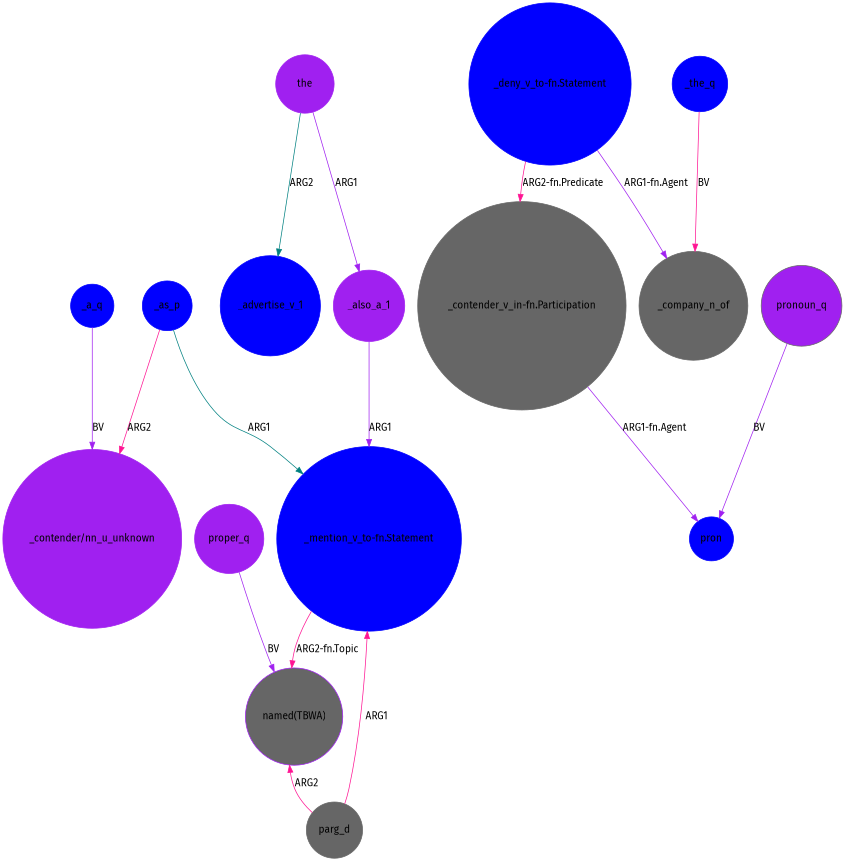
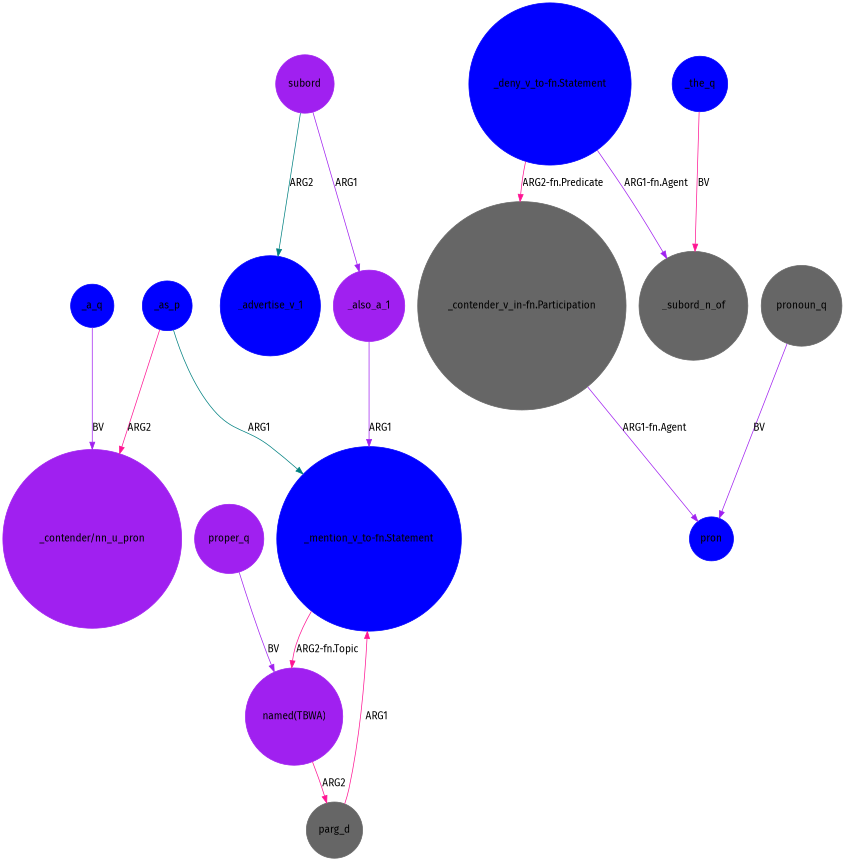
(305, 84) -> (305, 84)
(693, 306) -> (693, 306)
(802, 306) -> (802, 306)
(92, 539) -> (92, 539)
(294, 717) -> (294, 717)
(298, 795) -> (319, 779)
